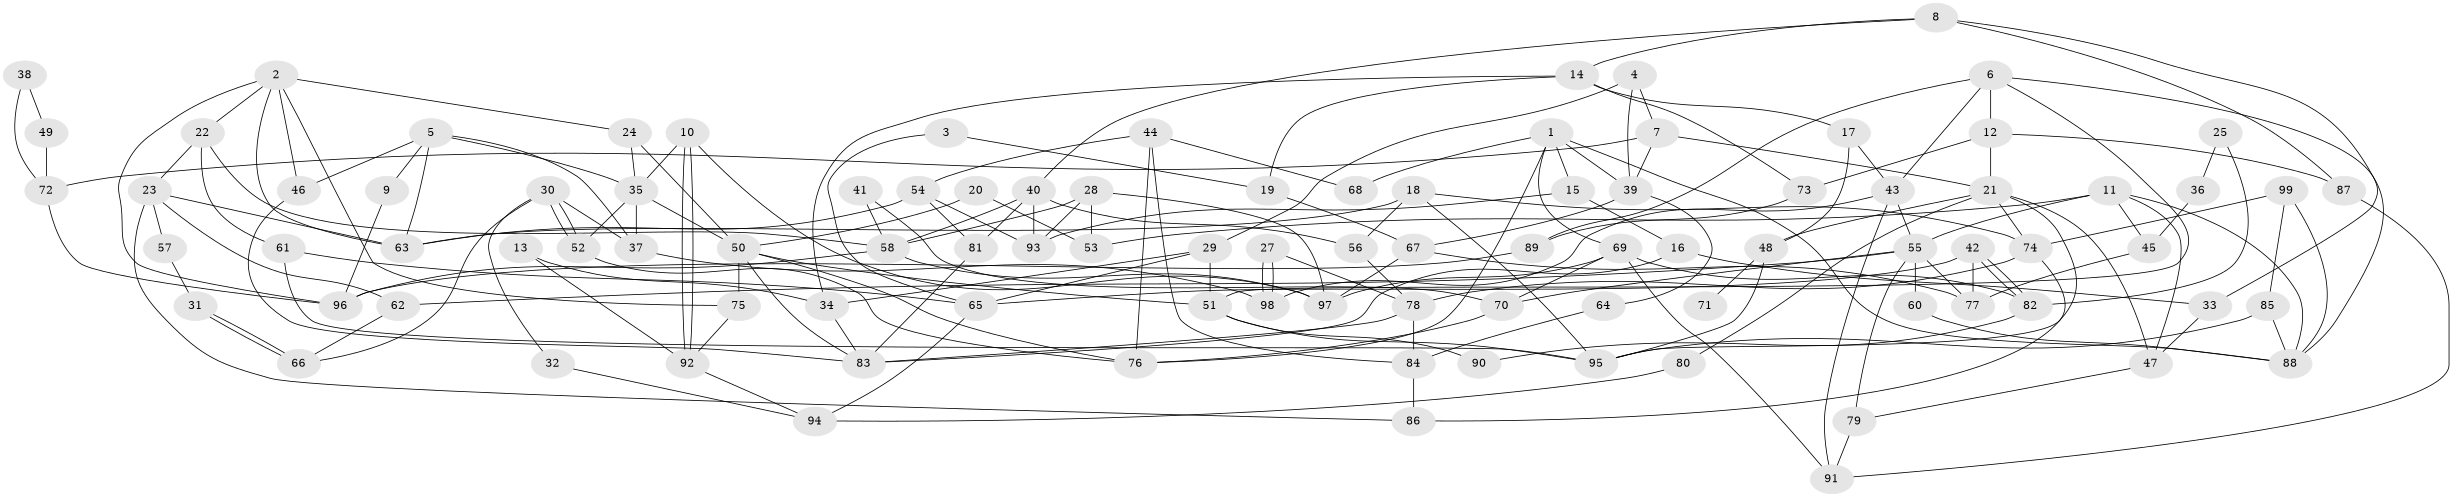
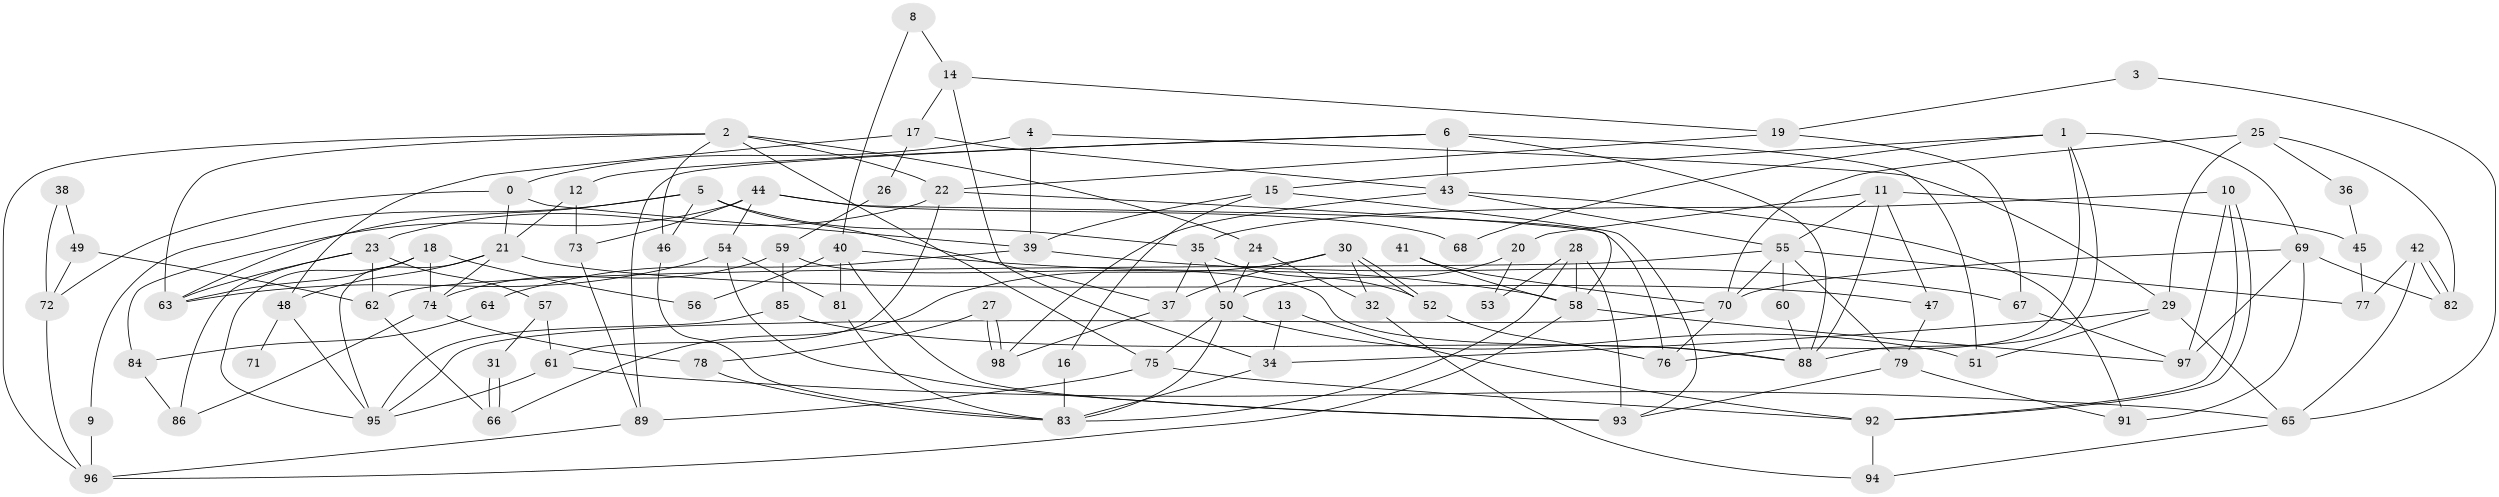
(1696, 124) -> (655, 229)
(1657, 133) -> (510, 191)
none -> (1969, 160)
(633, 162) -> (1314, 277)
none -> (1360, 162)
(1591, 162) -> (1128, 217)
none -> (885, 191)
(2286, 191) -> (783, 248)
(2344, 191) -> none
none -> (2185, 206)
(1251, 215) -> (1372, 383)
(1576, 219) -> (1689, 215)
(1697, 268) -> none
none -> (220, 274)
(1383, 276) -> none
(2210, 306) -> none
(934, 316) -> none
none -> (549, 335)
(1414, 335) -> none
(1400, 342) -> (1102, 321)
(1479, 364) -> none
(1684, 364) -> none
none -> (1785, 388)
none -> (911, 401)
